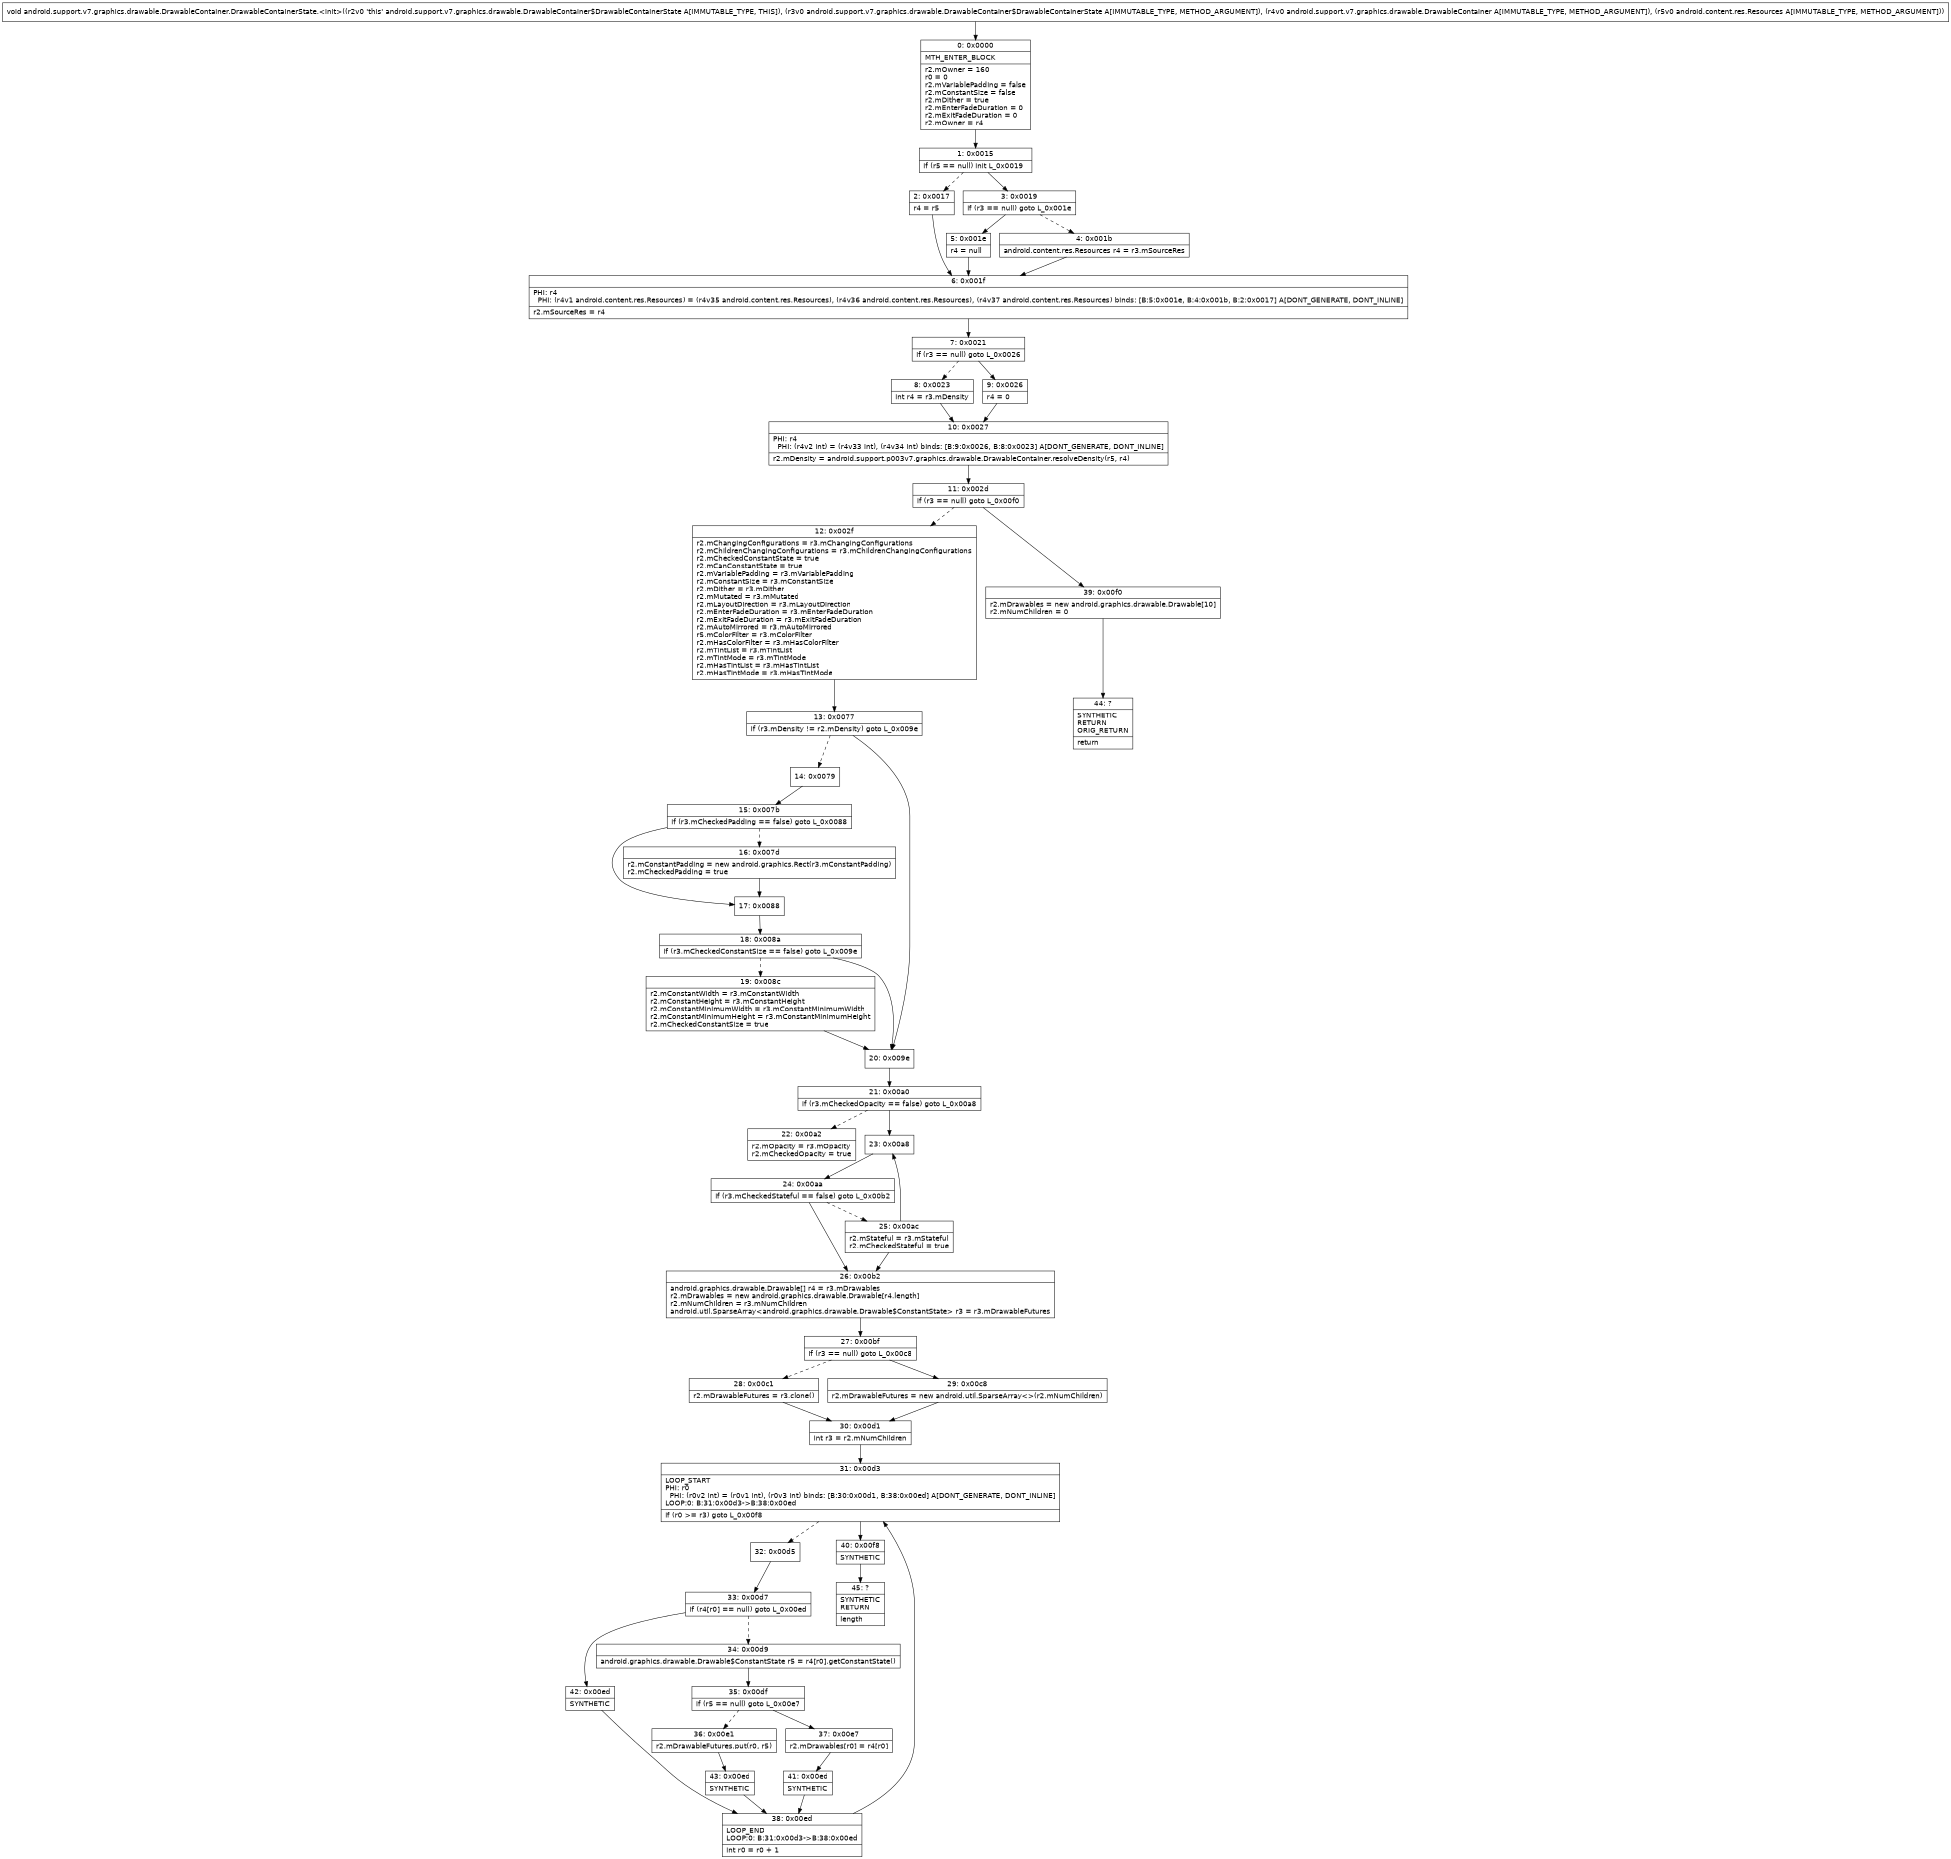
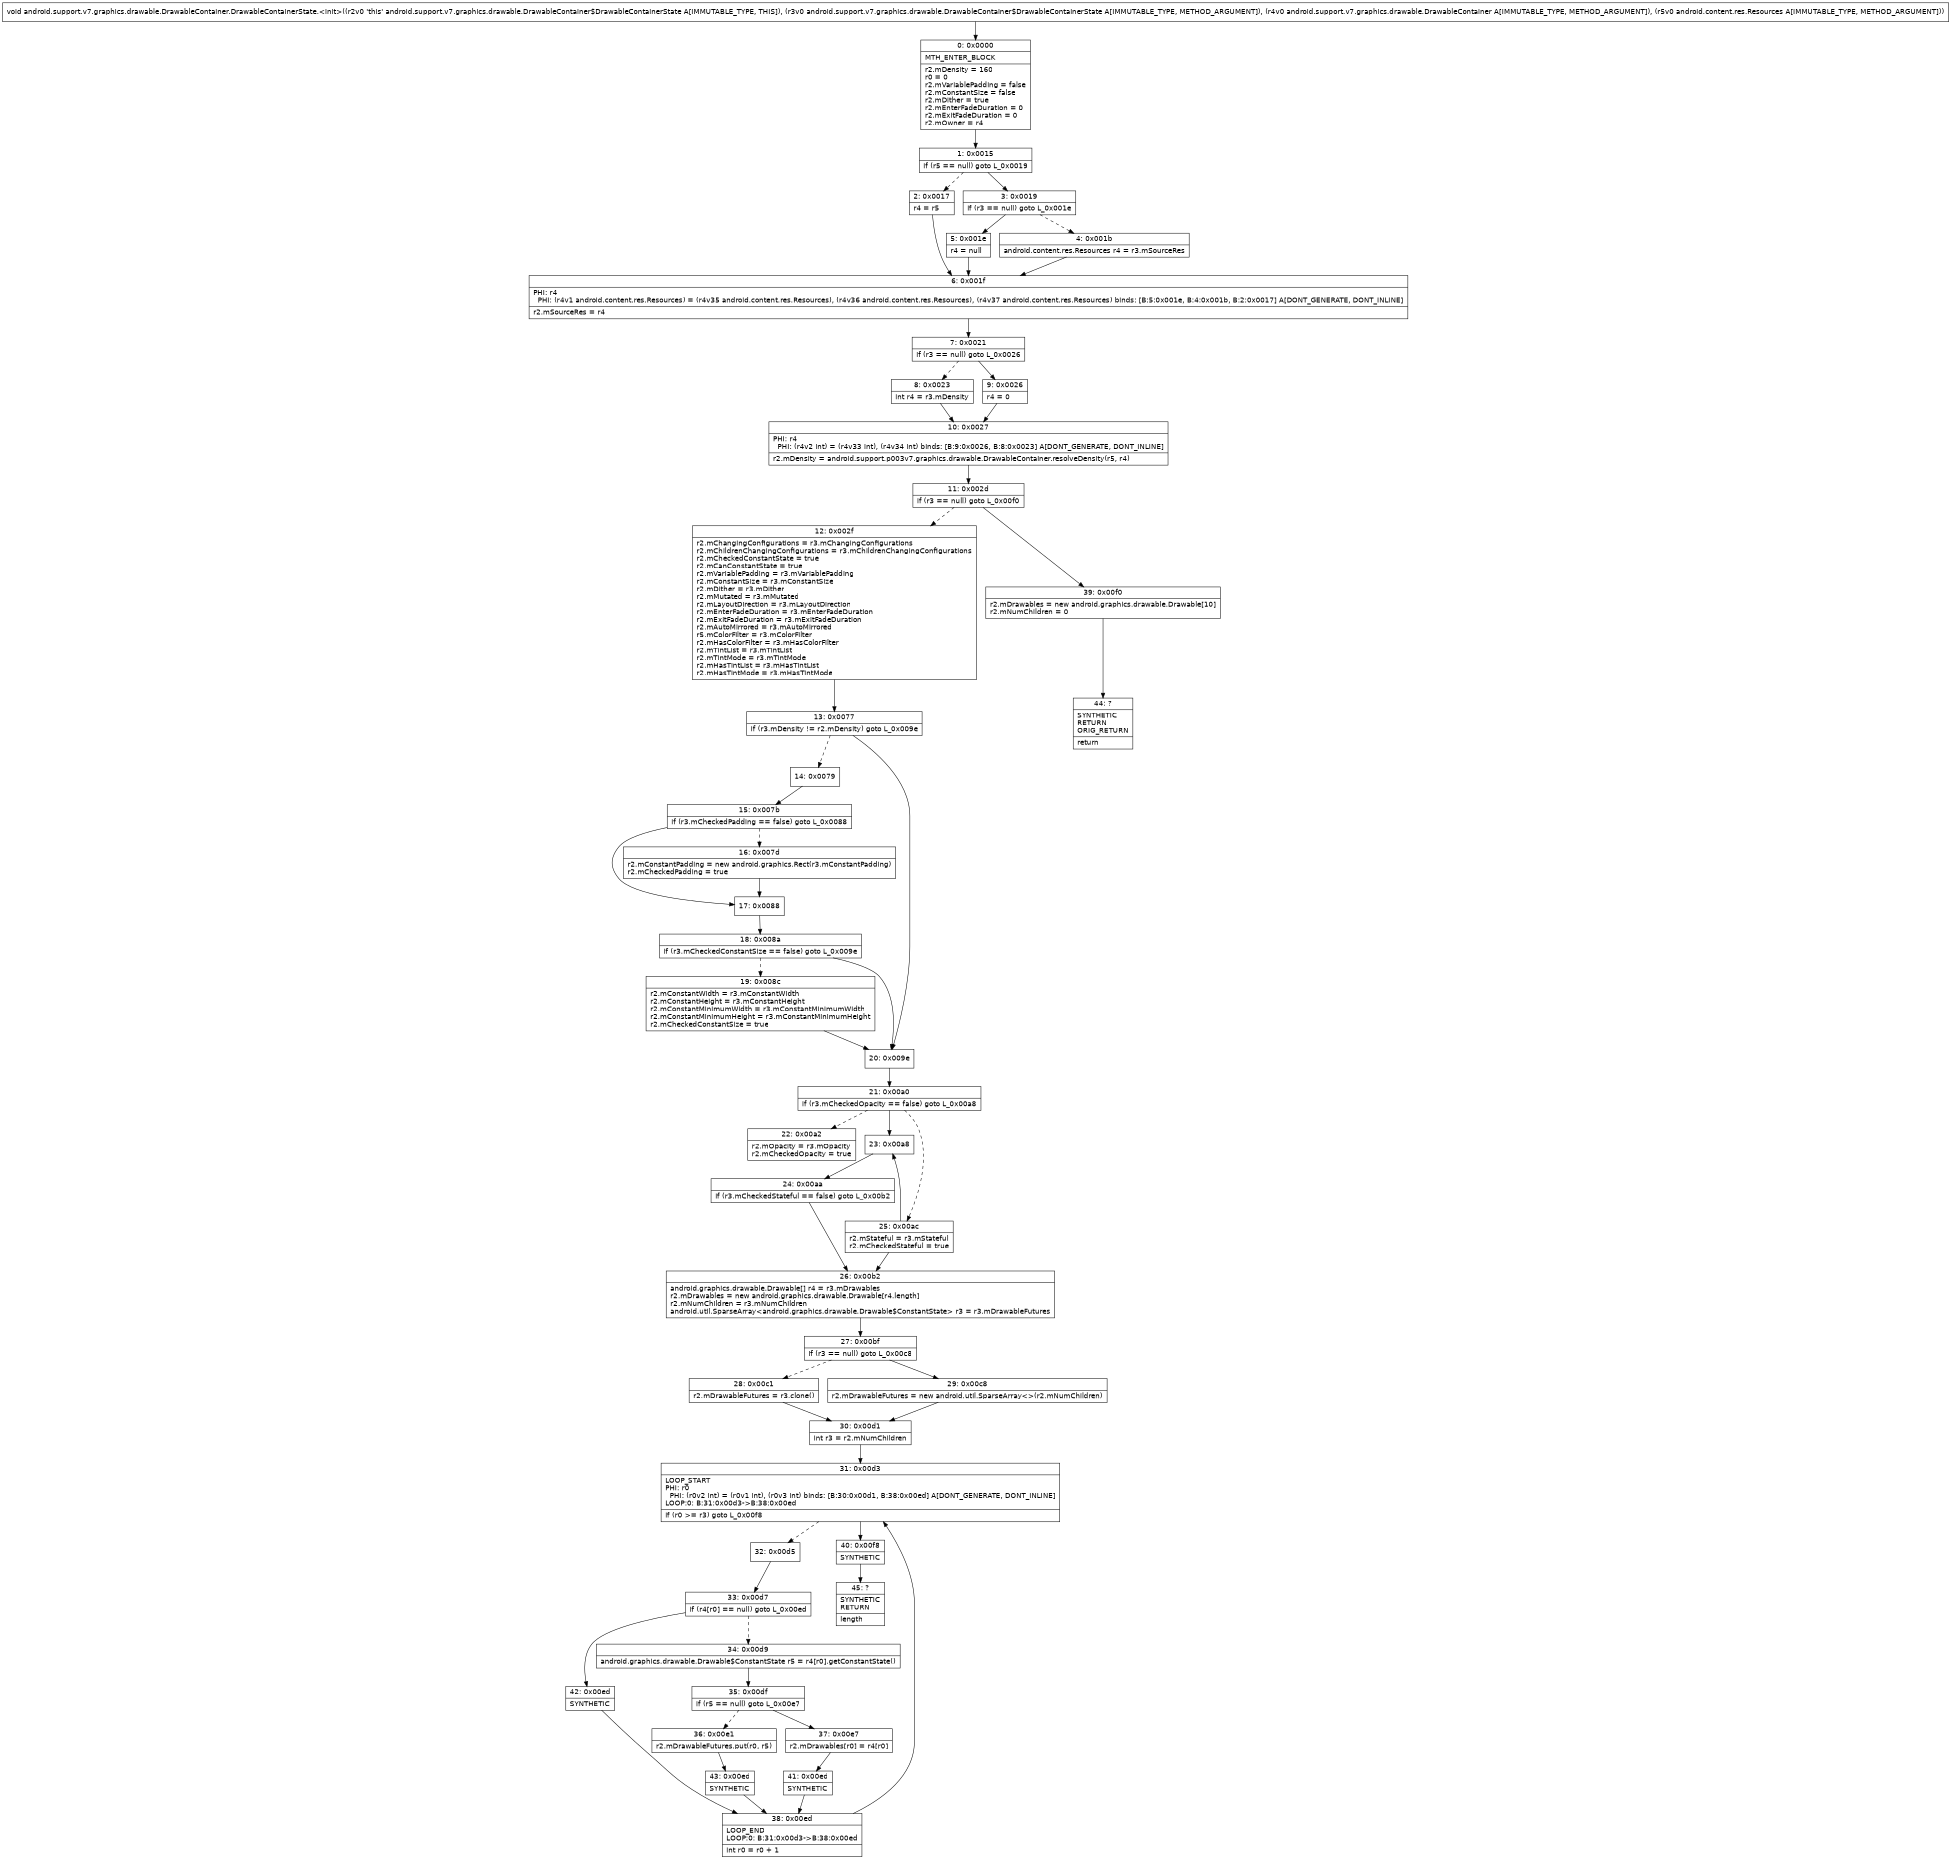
(957, 70) -> (959, 70)
(973, 166) -> (976, 166)
(845, 1211) -> (923, 1162)
